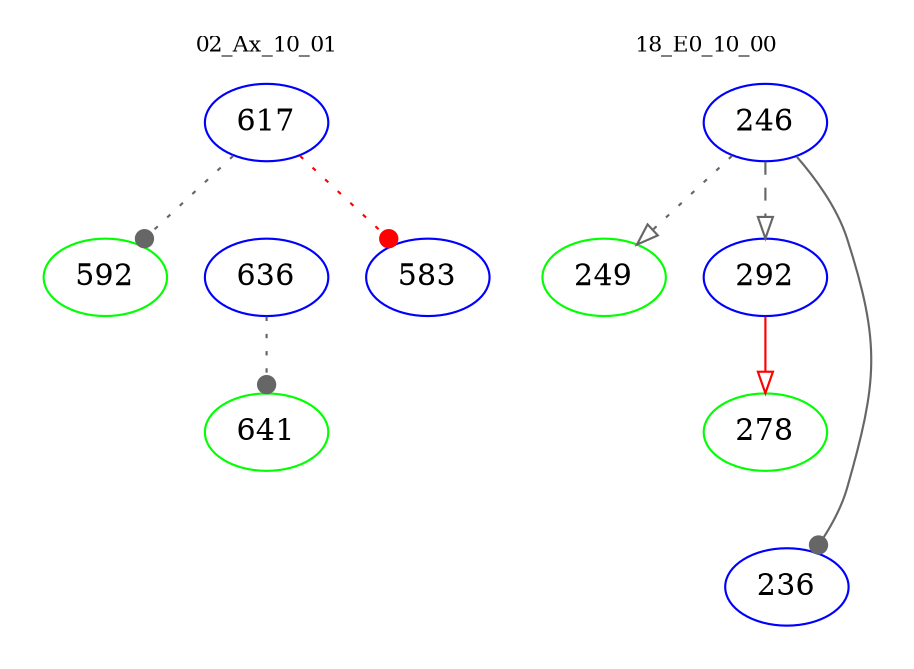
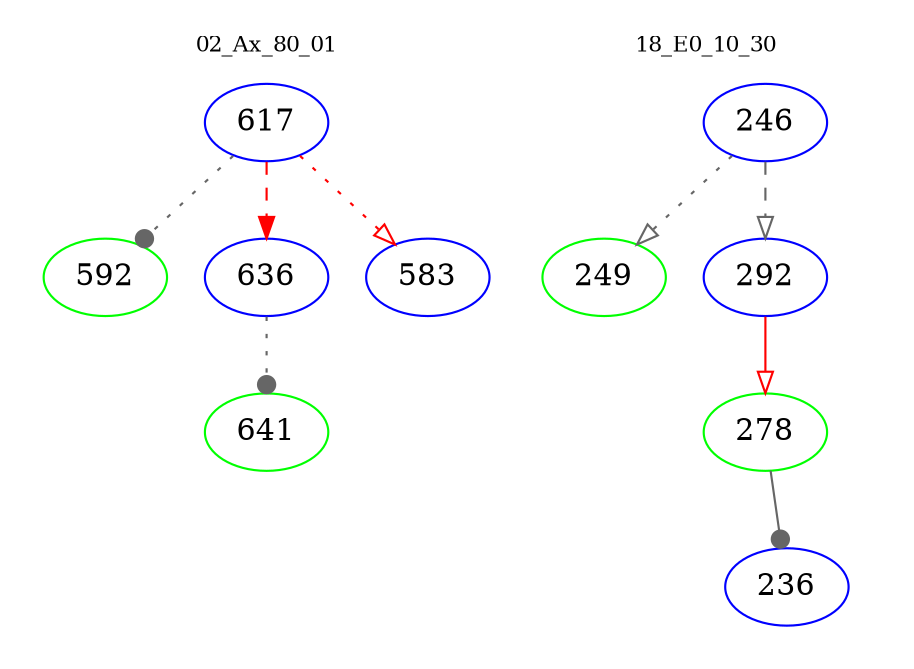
(267, 46) -> (267, 46)
(706, 46) -> (706, 46)
none -> (267, 189)
(341, 194) -> (341, 194)
(870, 342) -> (775, 500)
